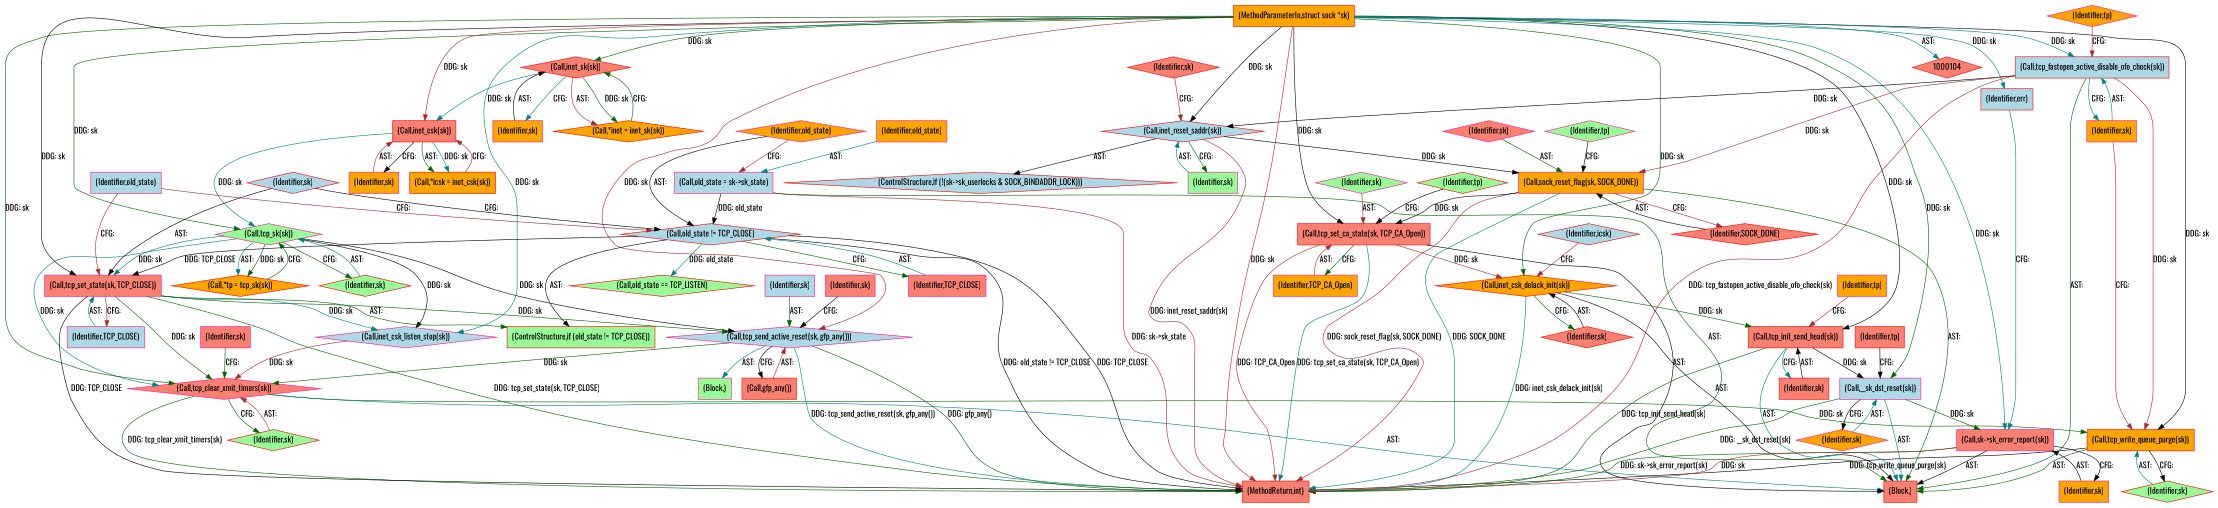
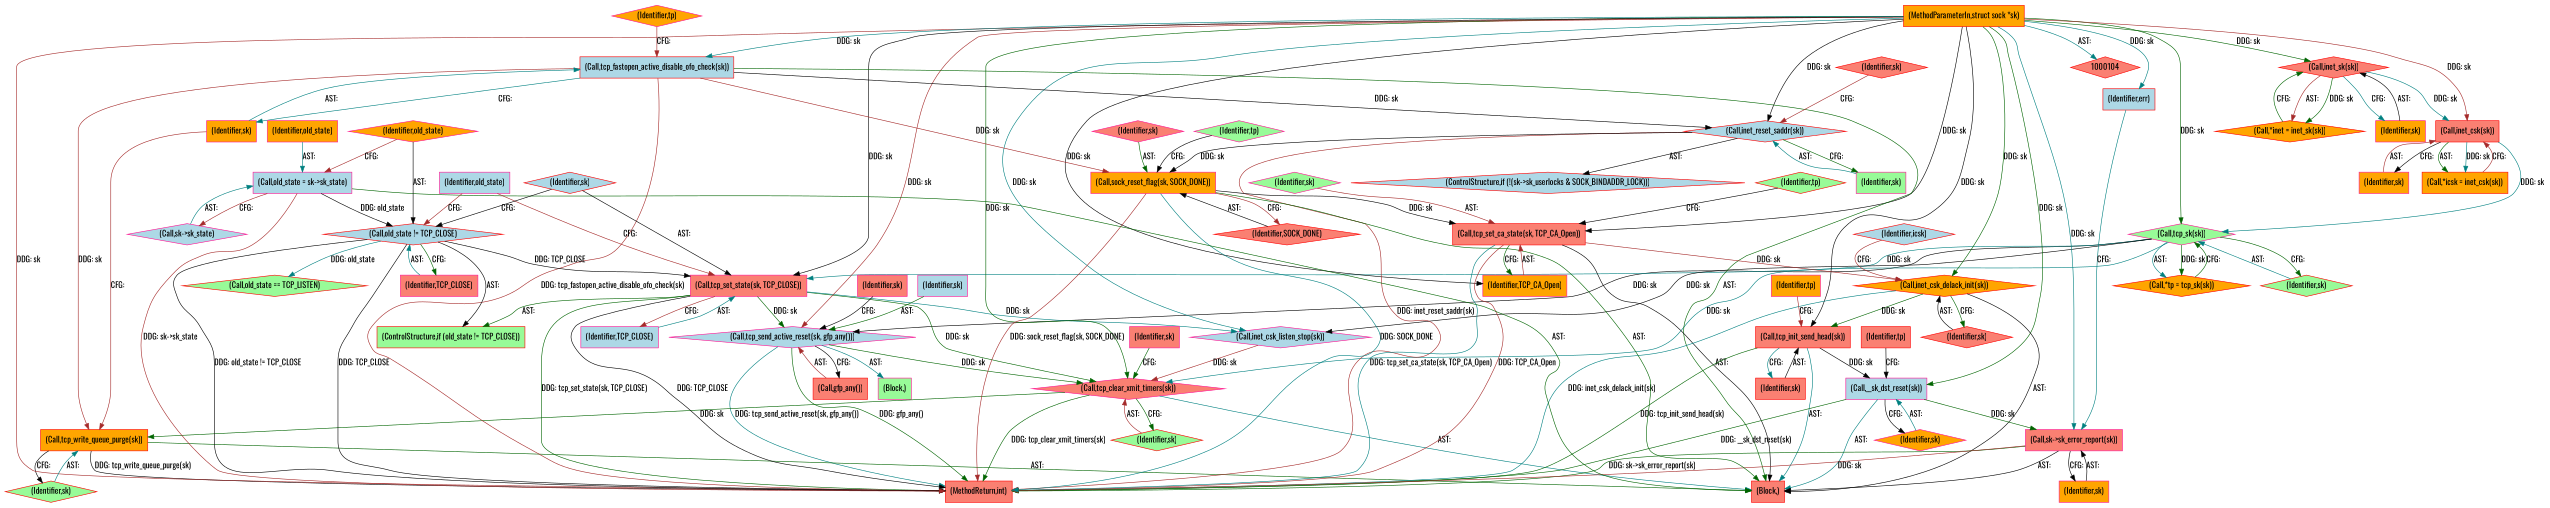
(1992, 30) -> (1277, 71)
none -> (187, 234)
